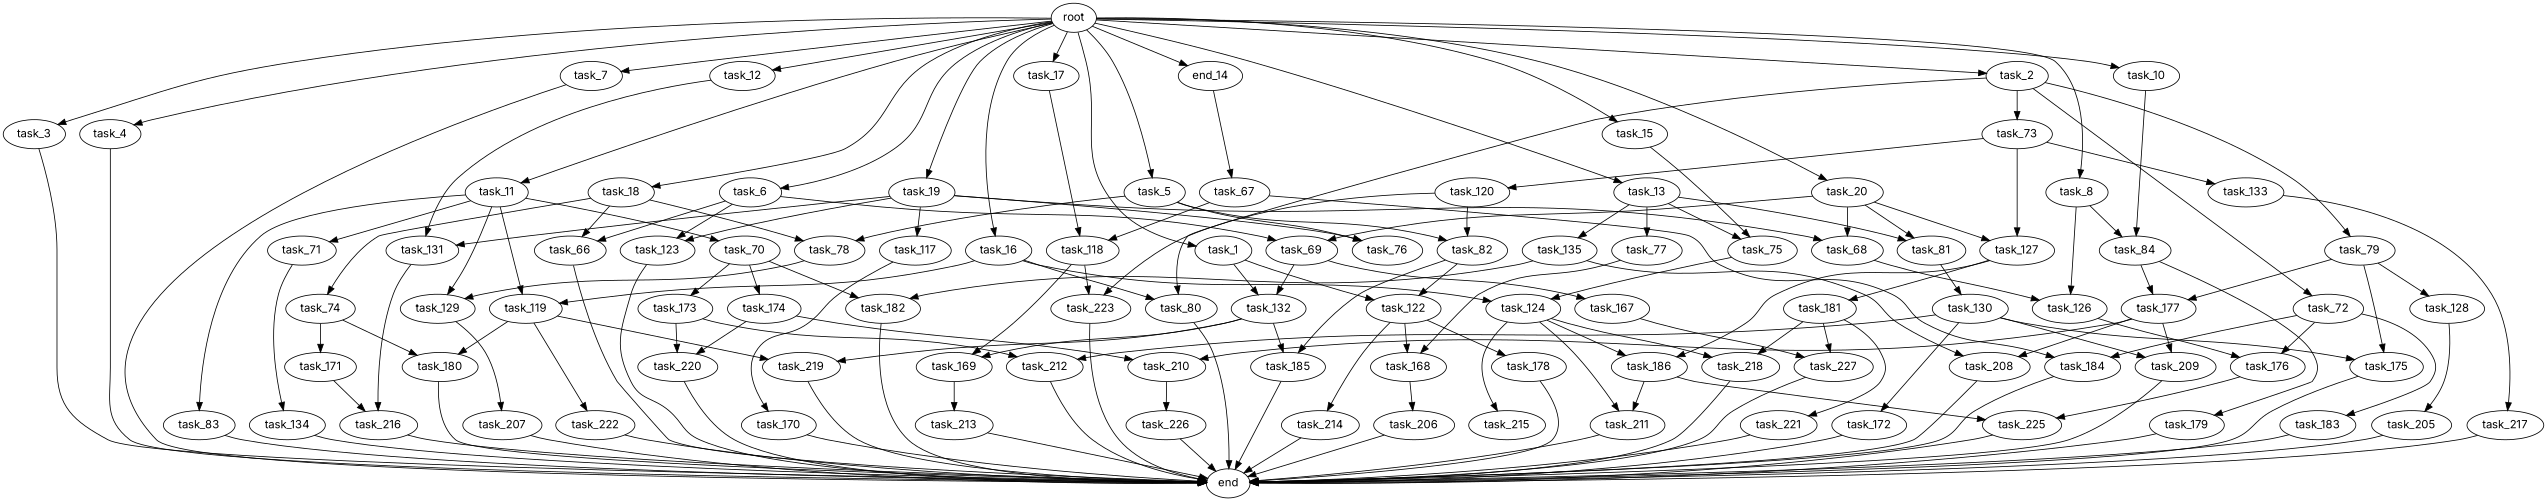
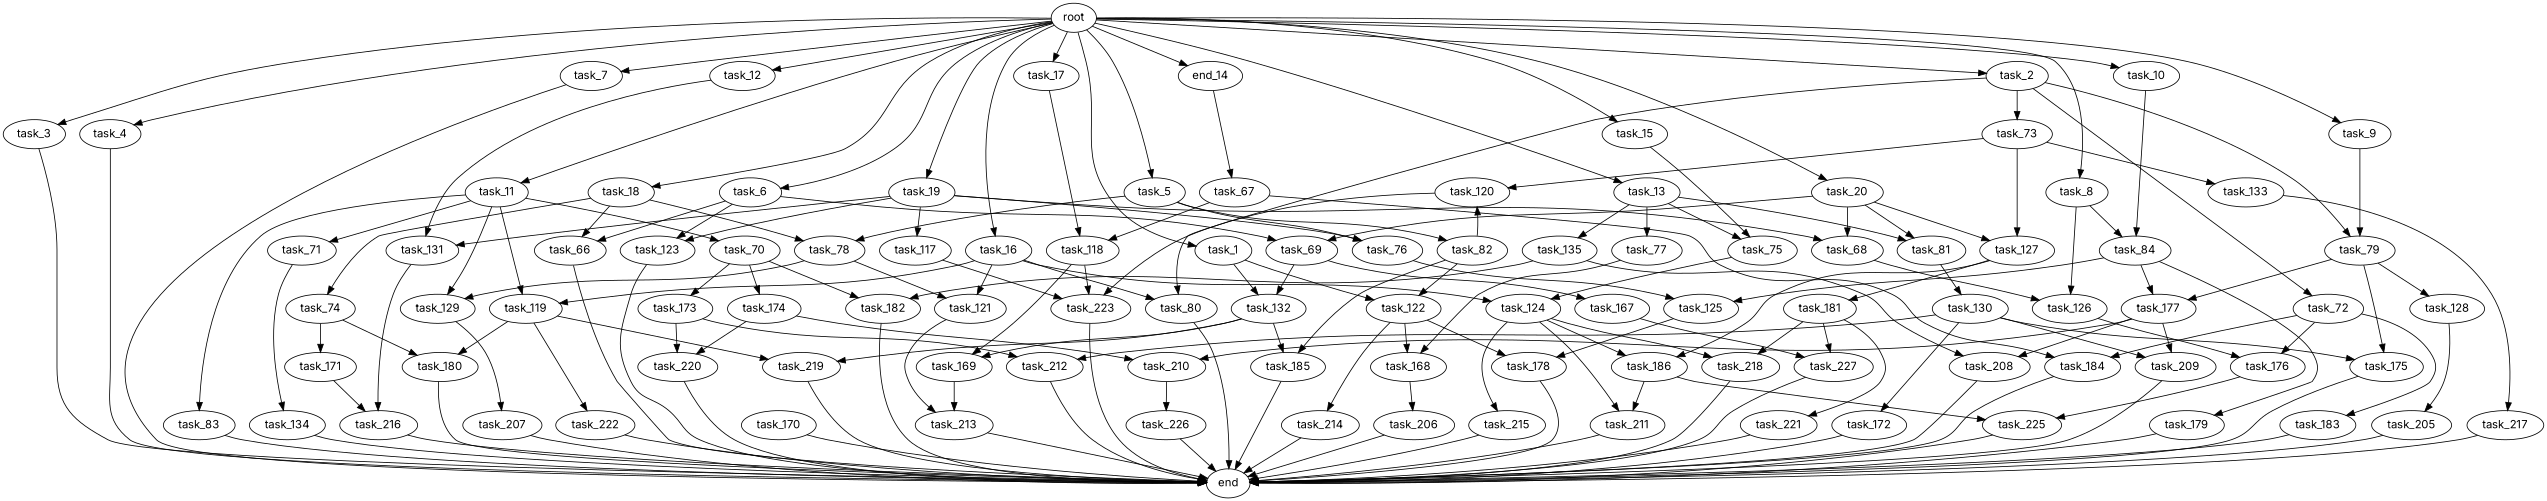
none -> (2360, 134)
(1467, 217) -> (1478, 225)
none -> (970, 309)
none -> (1701, 309)
(803, 326) -> (998, 278)
none -> (1369, 459)
